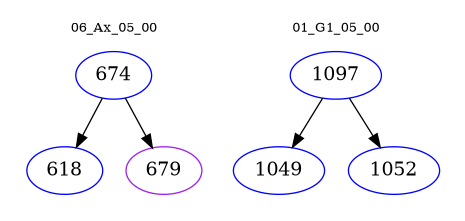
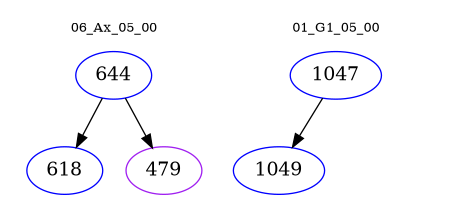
(114, 75) -> (114, 75)
(336, 75) -> (336, 75)
(164, 171) -> (164, 171)
(394, 171) -> none
